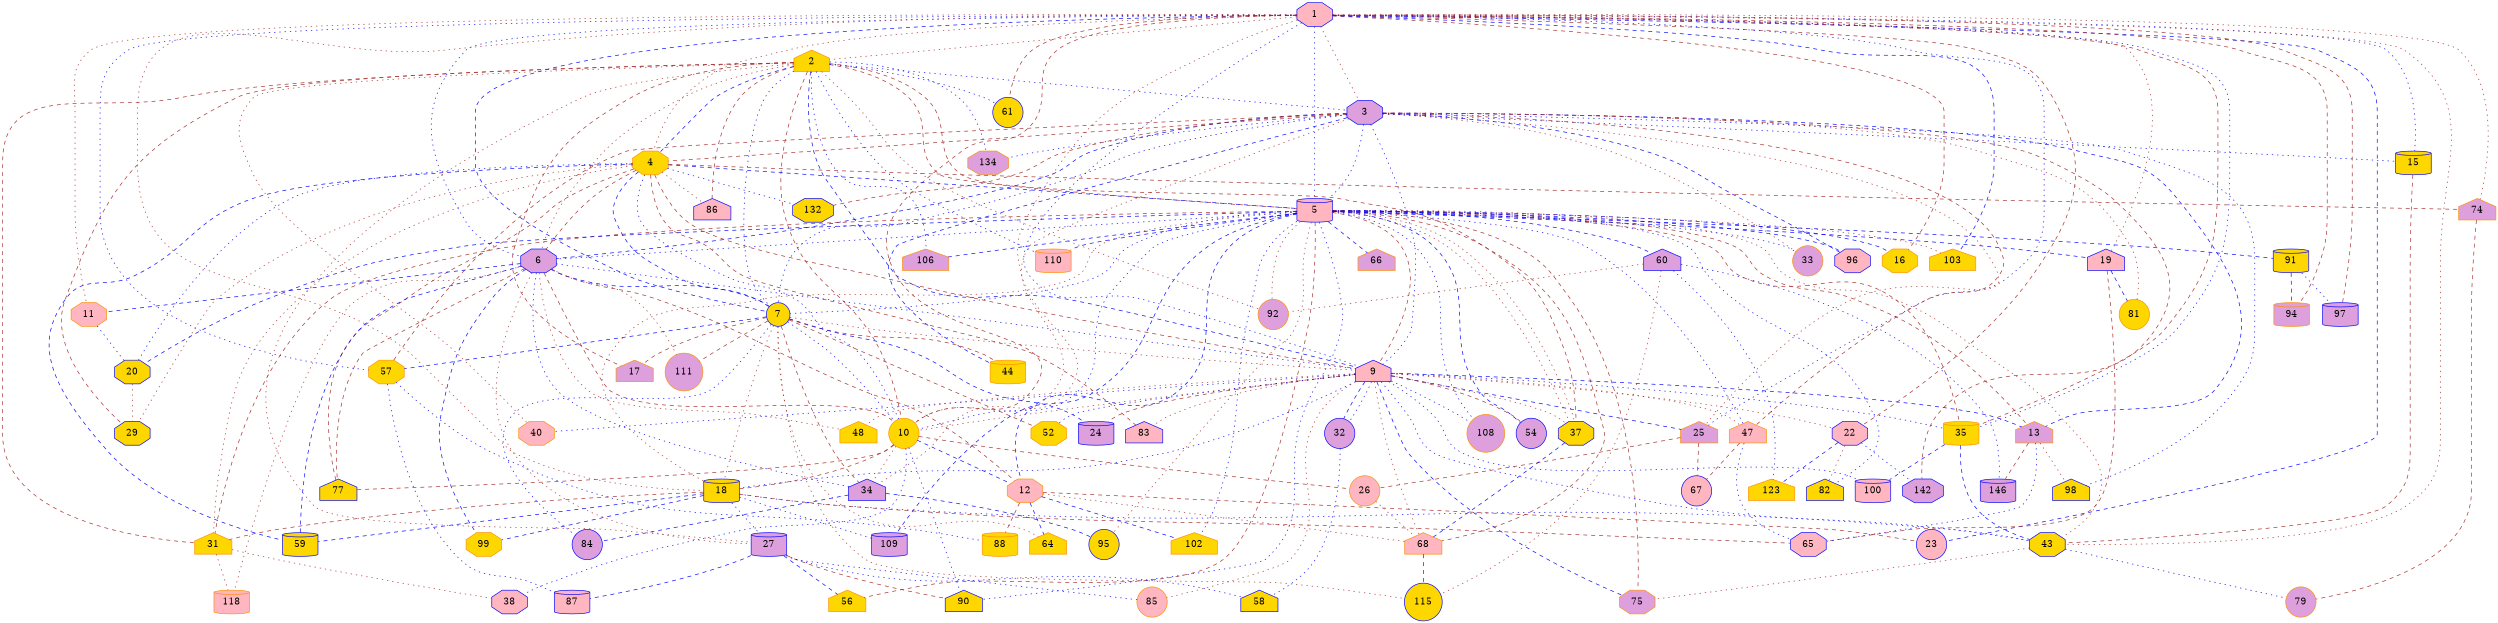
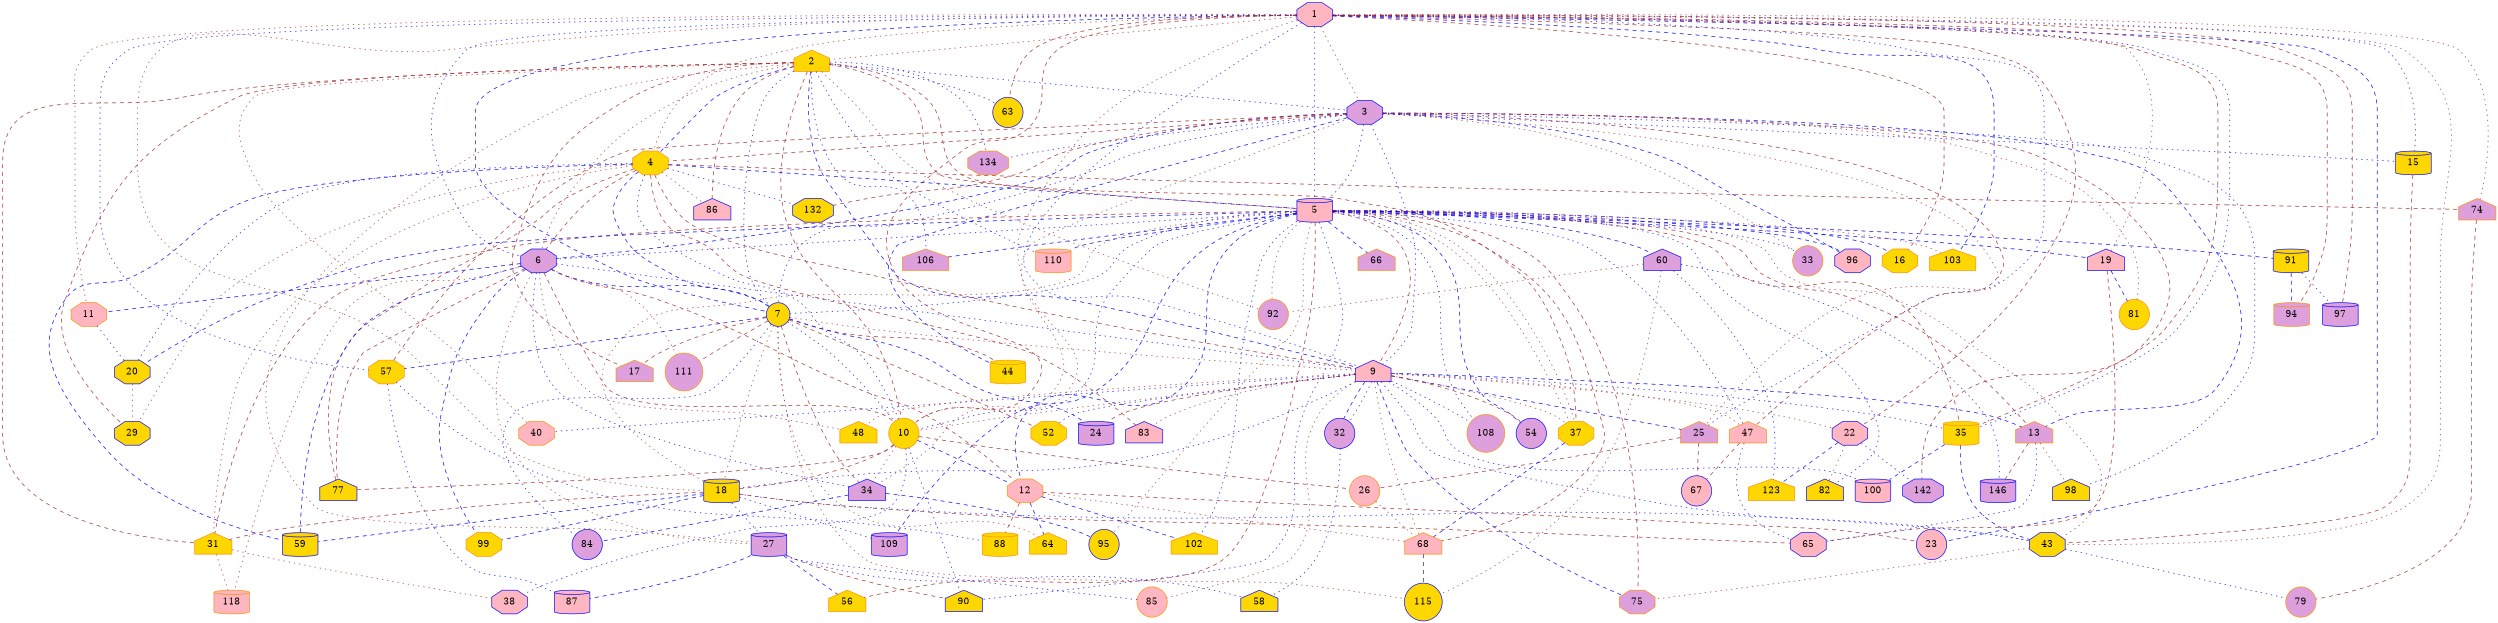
(1008, 112) -> (1008, 112)
(1576, 433) -> (1576, 433)
